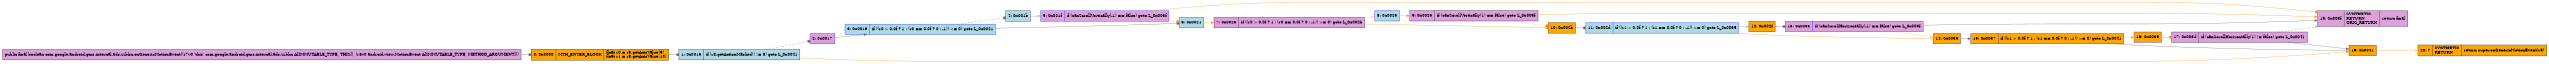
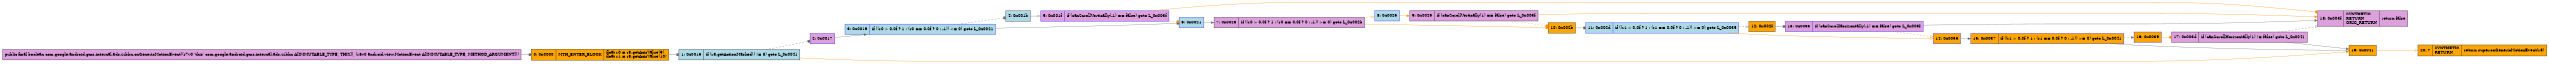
(2394, 18) -> (2394, 18)
(1208, 23) -> (1208, 23)
(2128, 37) -> (2128, 37)
